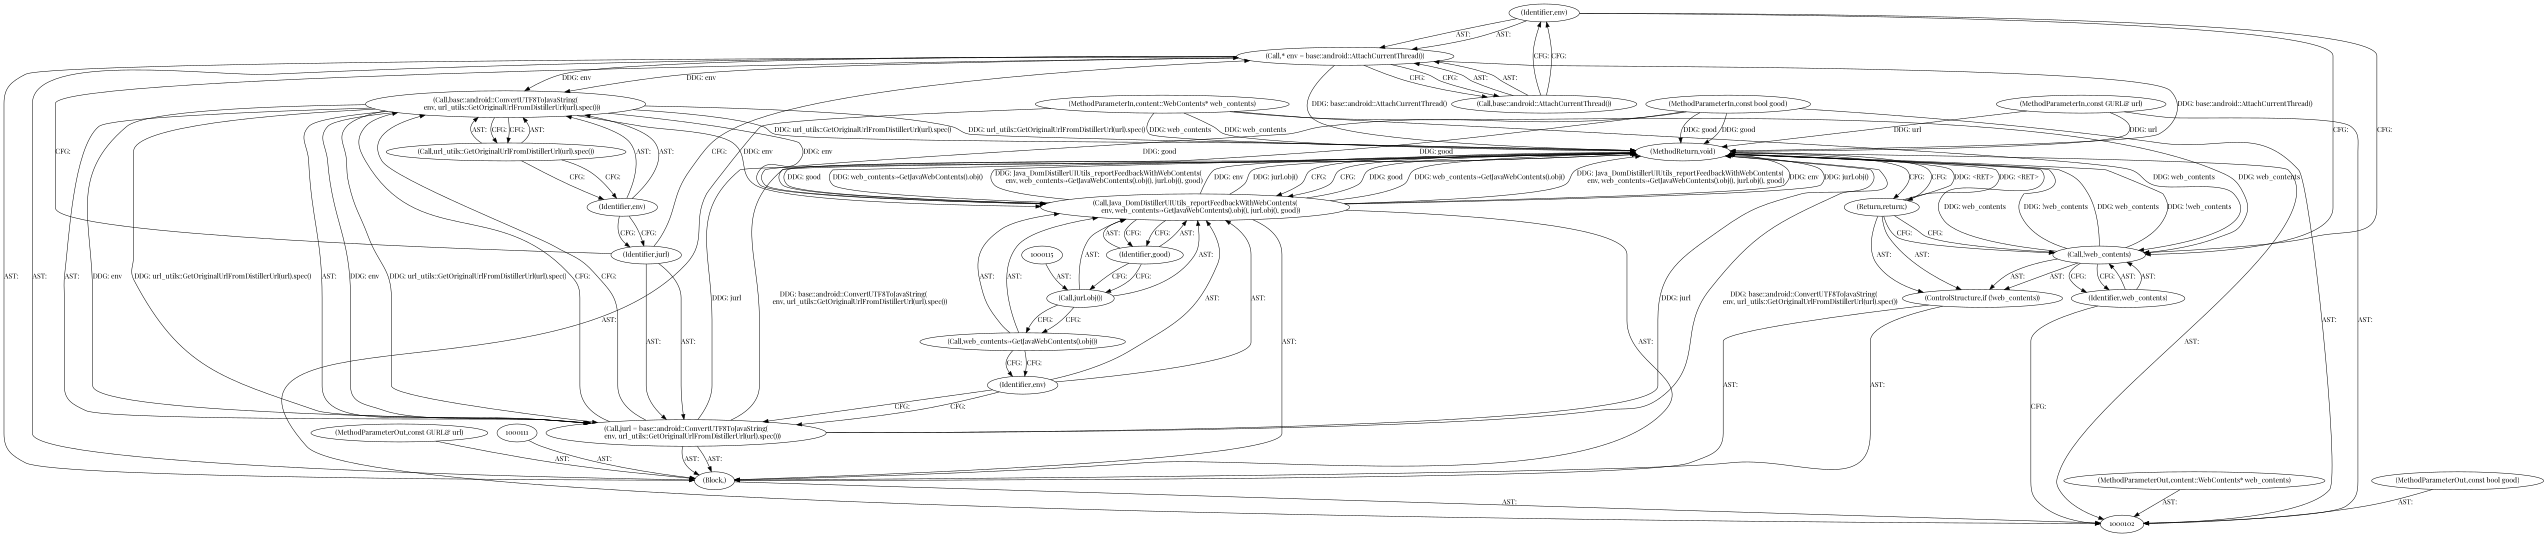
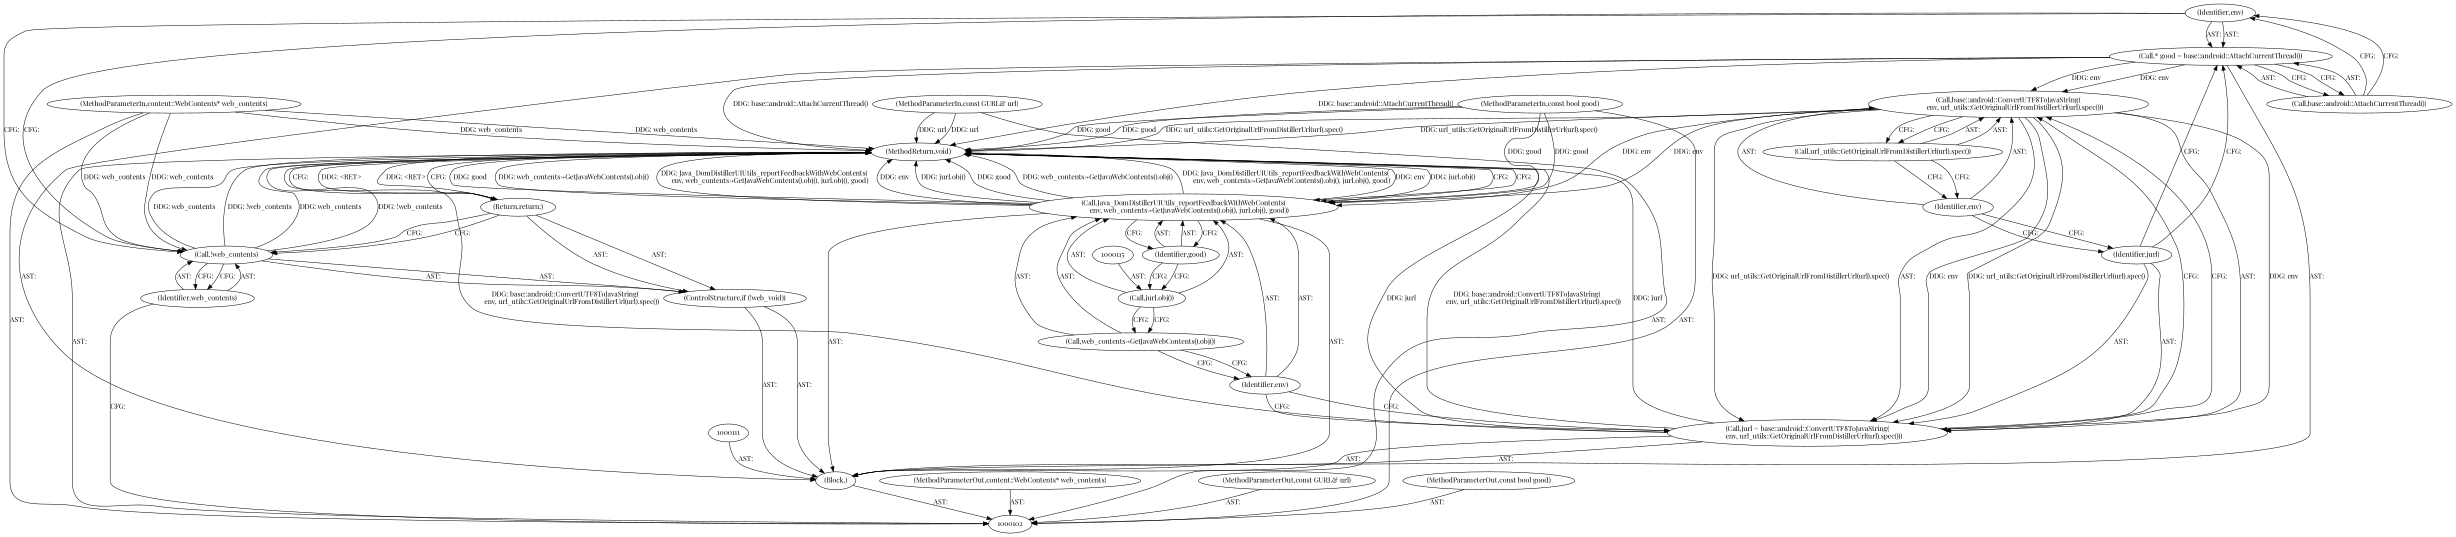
(1345, 56) -> (2221, 56)
(1982, 298) -> (735, 298)
(562, 464) -> (1150, 513)
